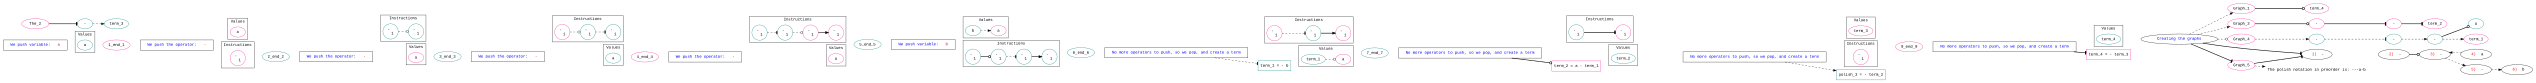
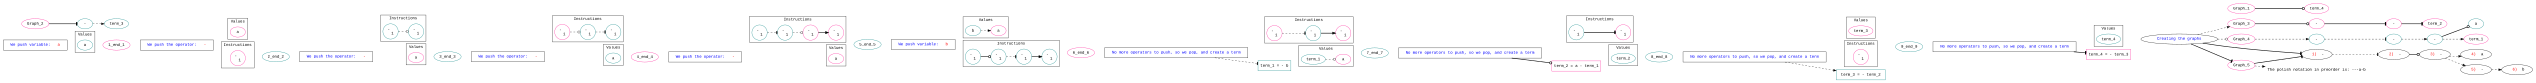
(35, 24) -> (35, 24)
(2210, 24) -> none
(1909, 47) -> (1909, 47)
(2457, 52) -> (2454, 56)
(1081, 53) -> (1081, 53)
none -> (2354, 54)
none -> (1659, 57)
(1861, 75) -> (1861, 75)
